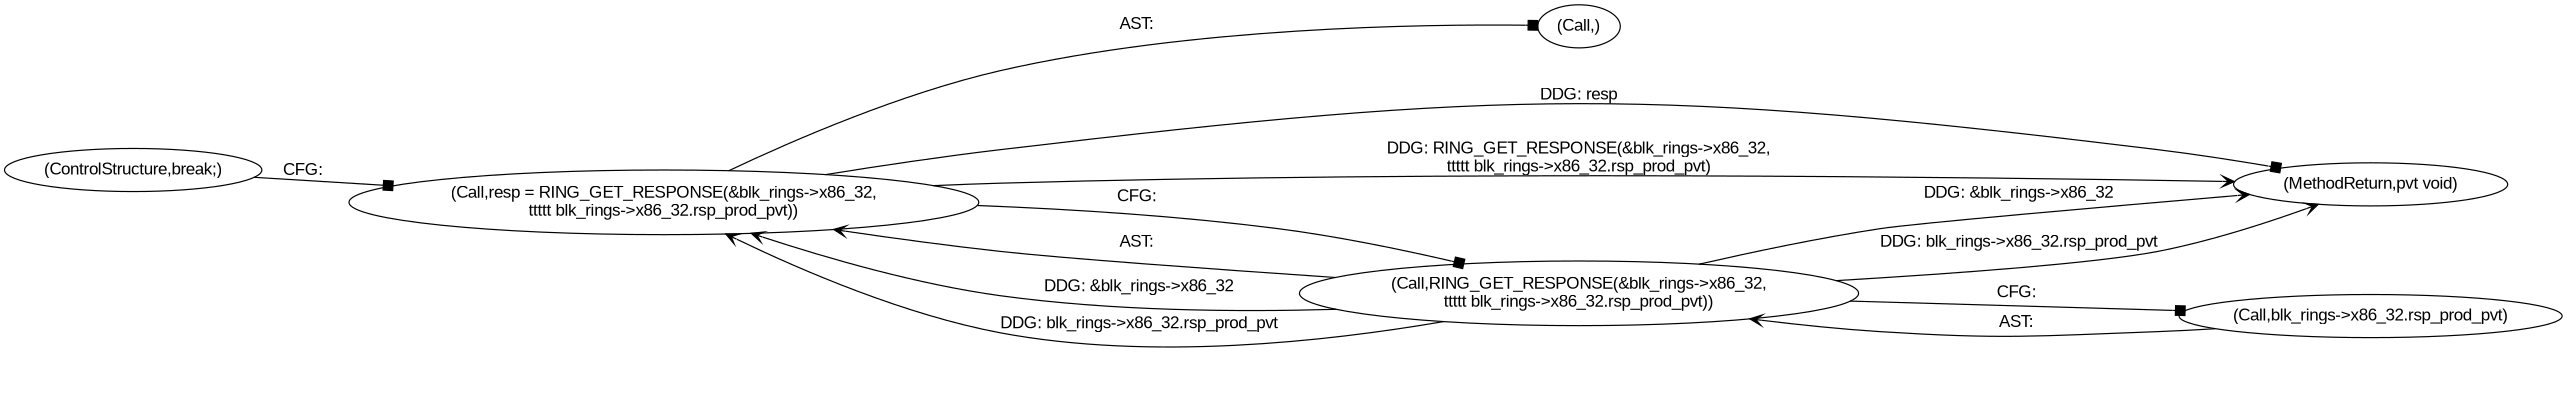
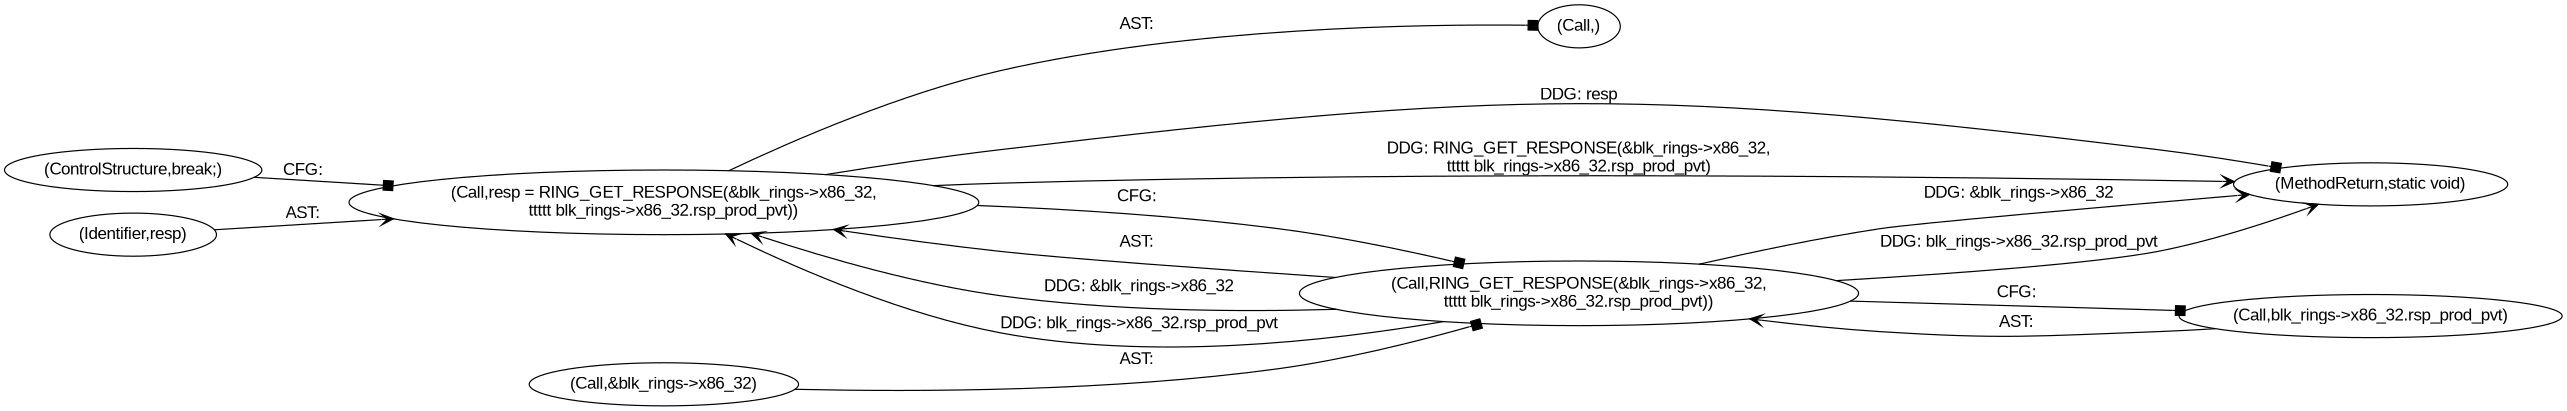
(2371, 184) -> (2371, 184)
none -> (133, 235)
none -> (664, 384)
